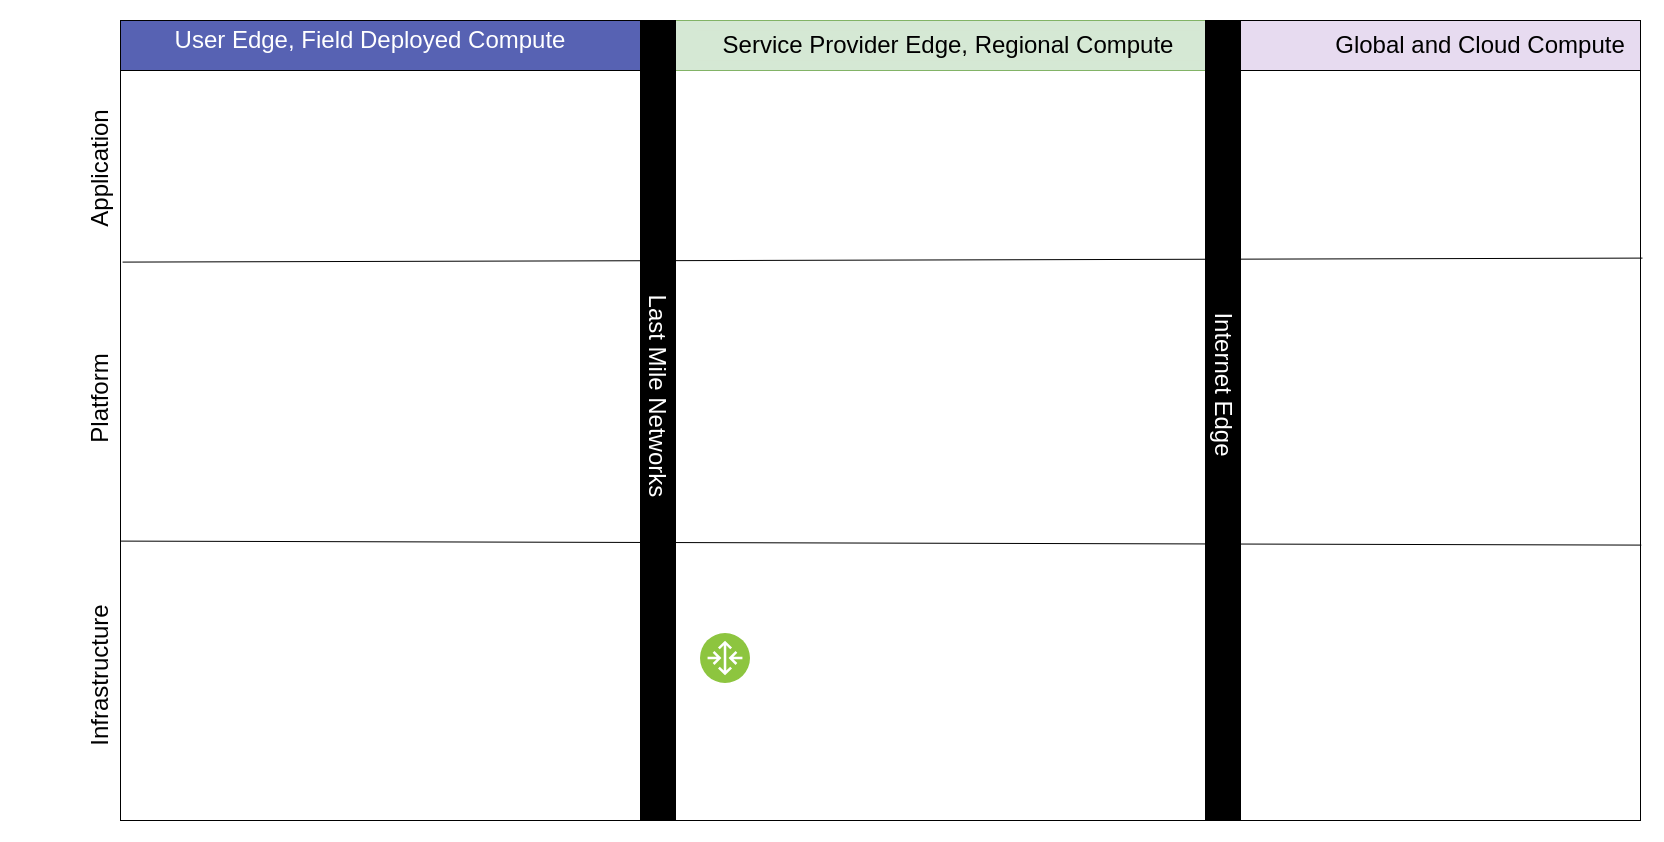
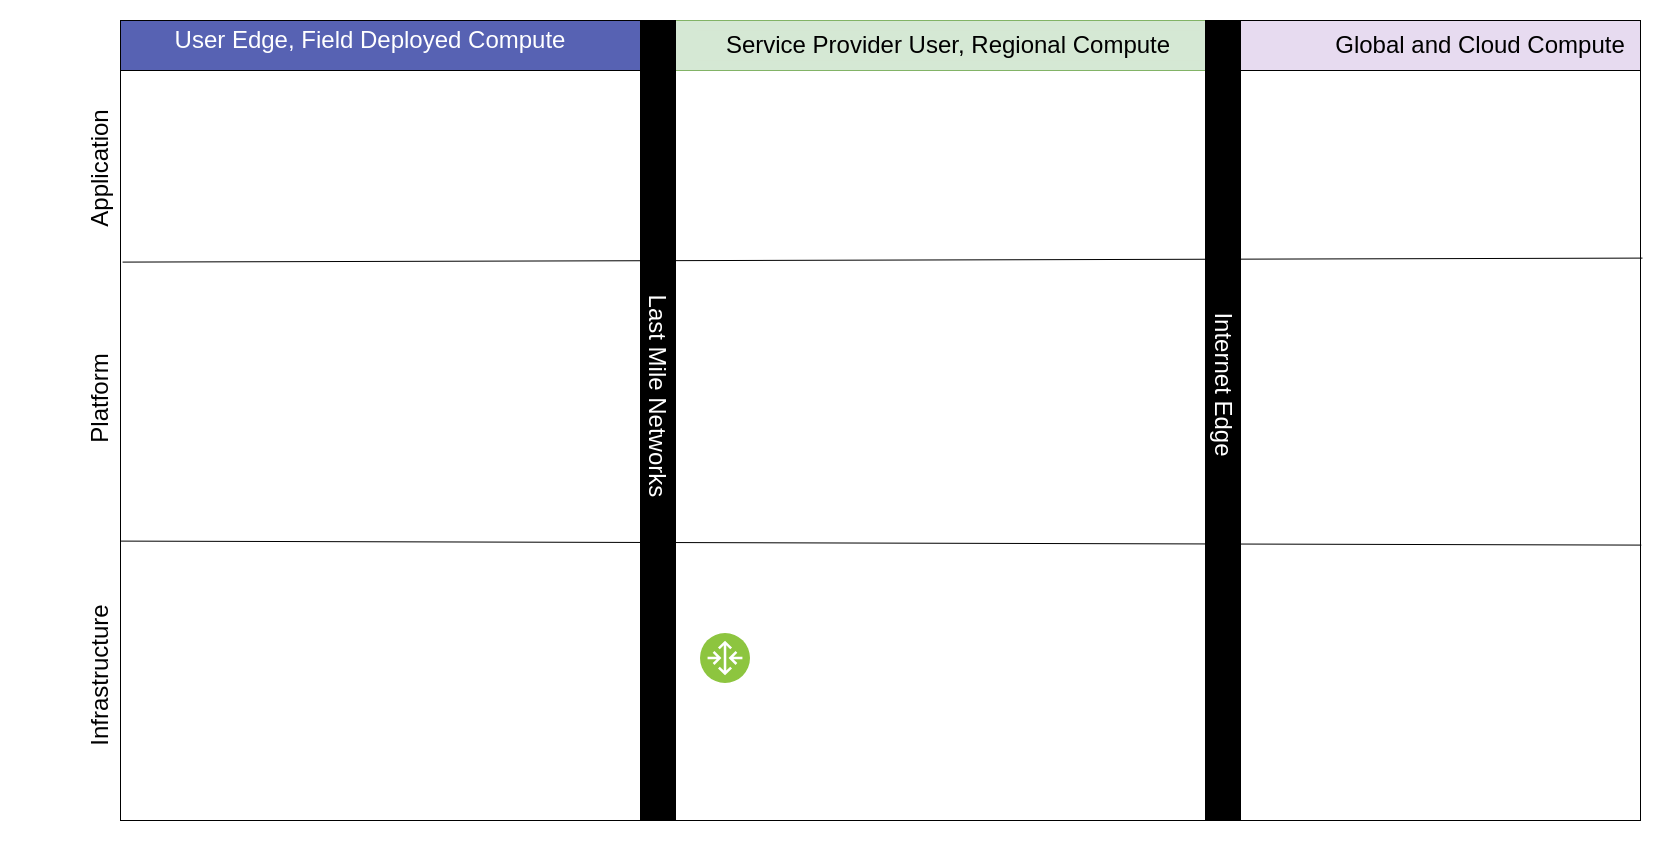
(949, 46) -> (949, 46)
